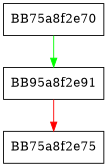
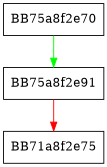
(54, 83) -> (54, 83)
(54, 147) -> (54, 147)
